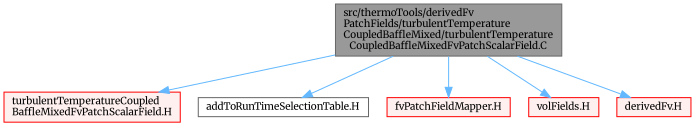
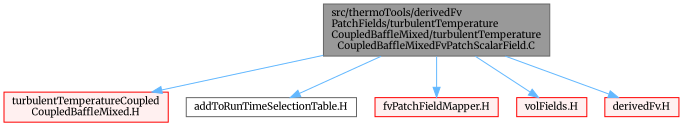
(92, 107) -> (86, 107)
